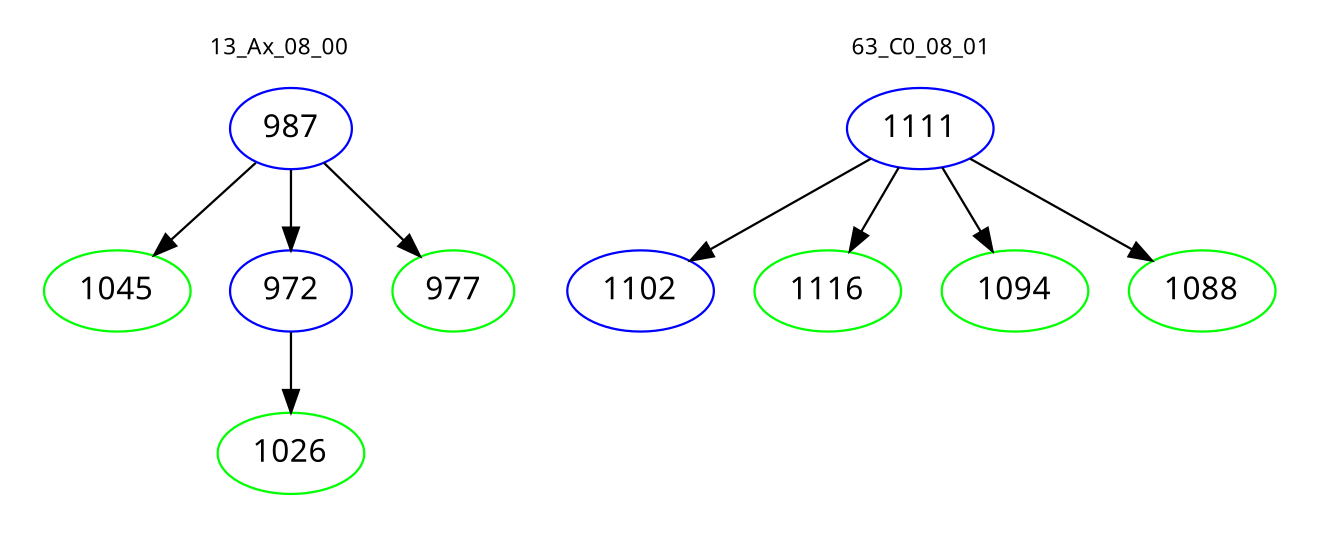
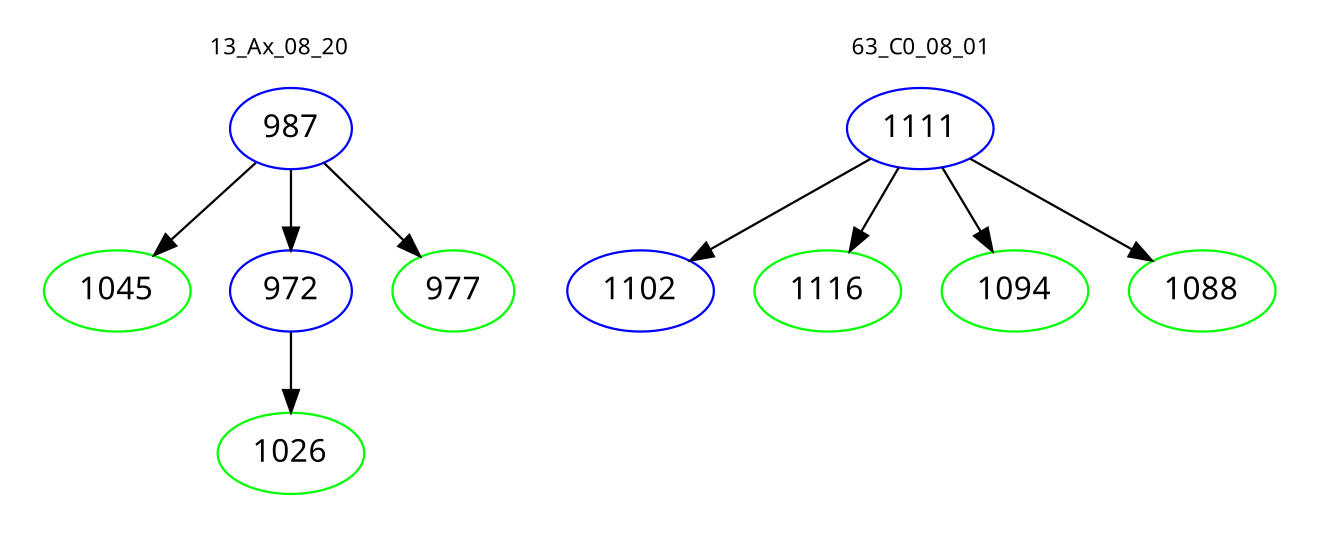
(280, 48) -> (280, 48)
